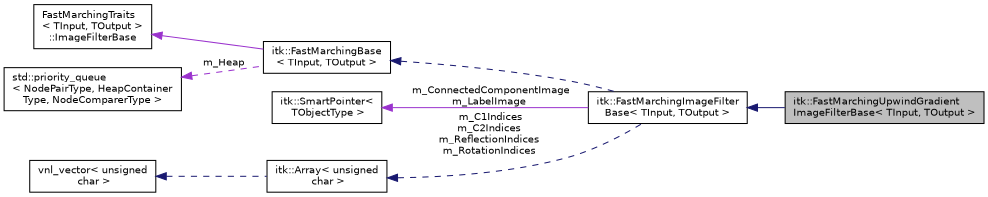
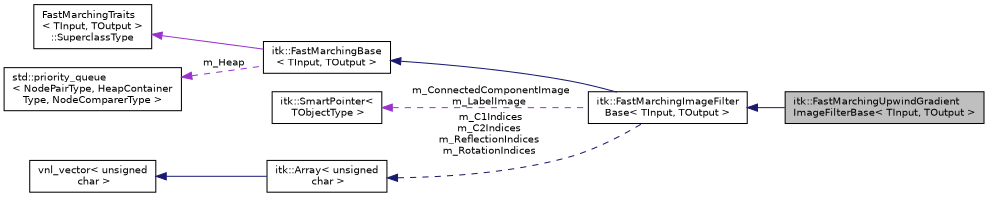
(93, 27) -> (93, 27)
(510, 72) -> (510, 72)
(490, 108) -> (490, 108)
(217, 176) -> (217, 176)
